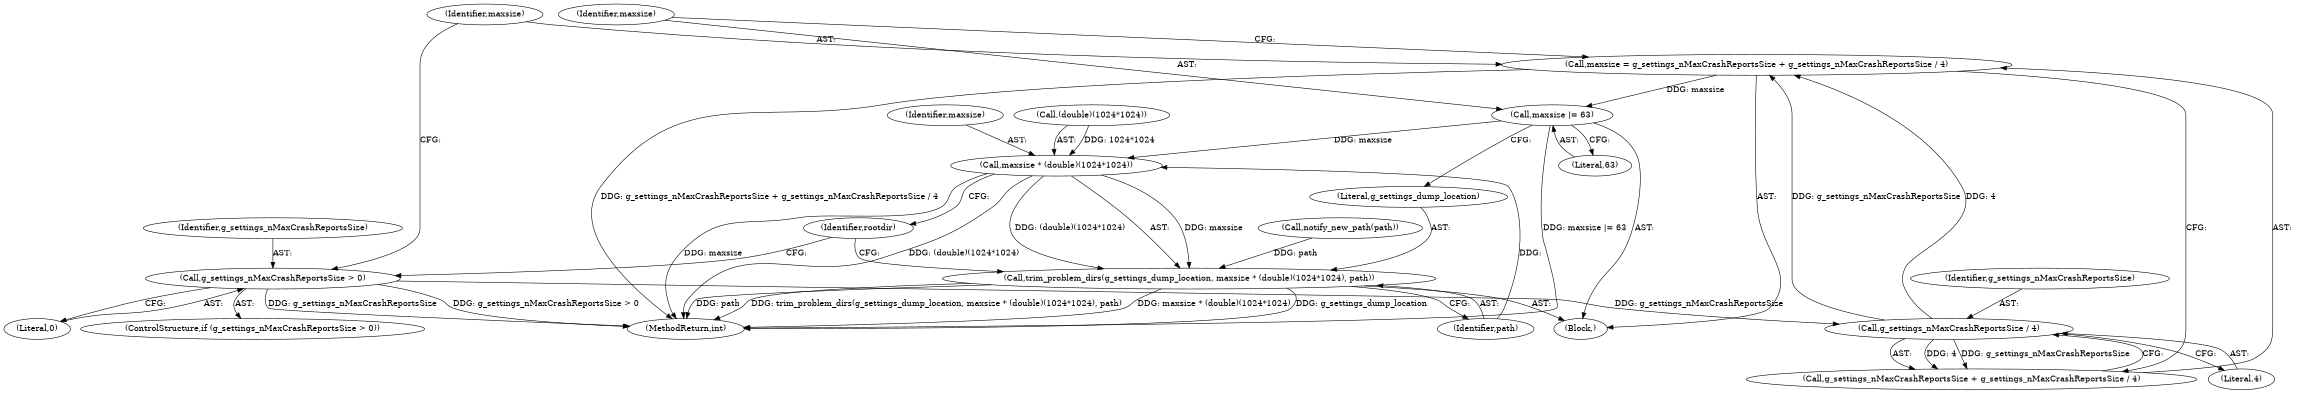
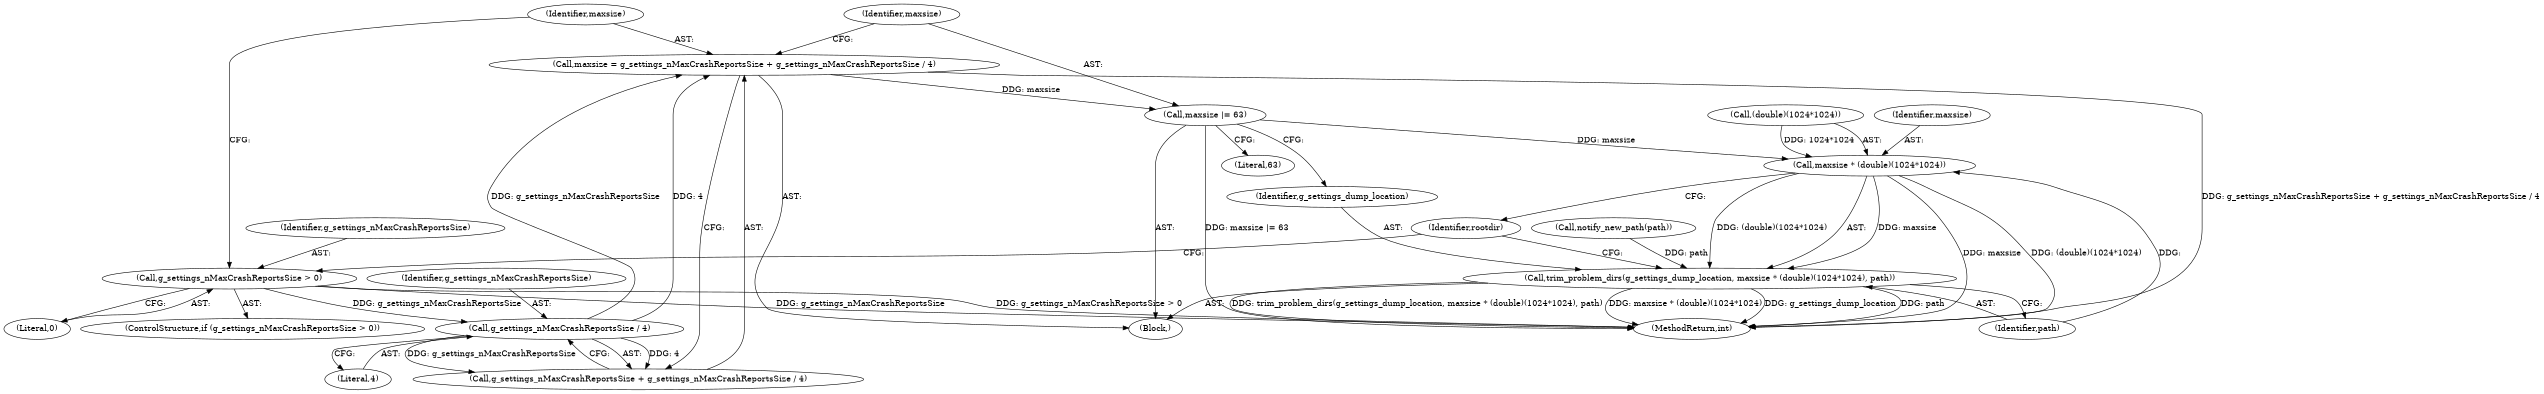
(1561, 147) -> none
(1409, 197) -> (1332, 197)
